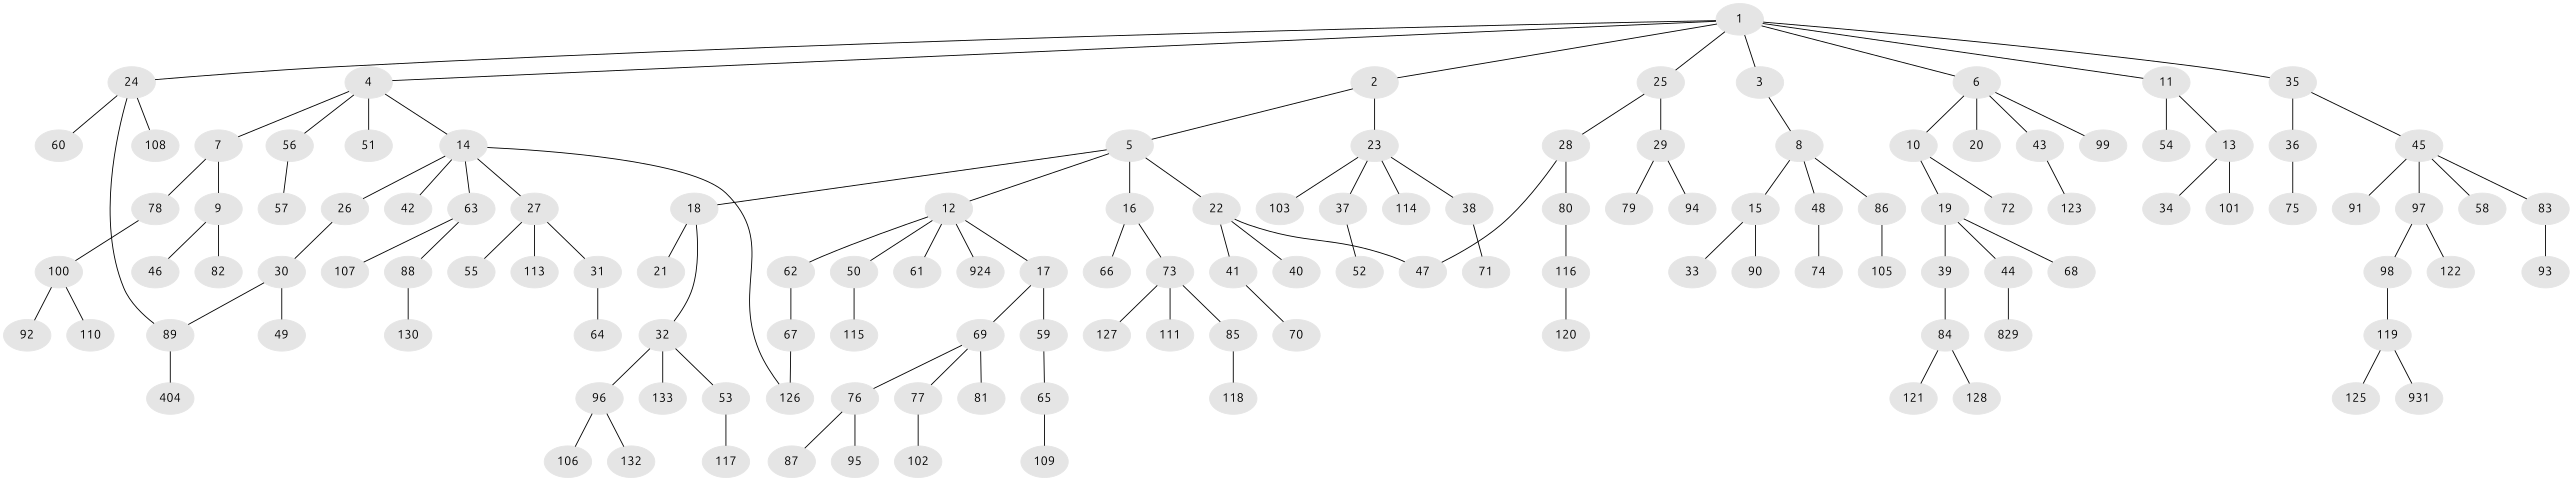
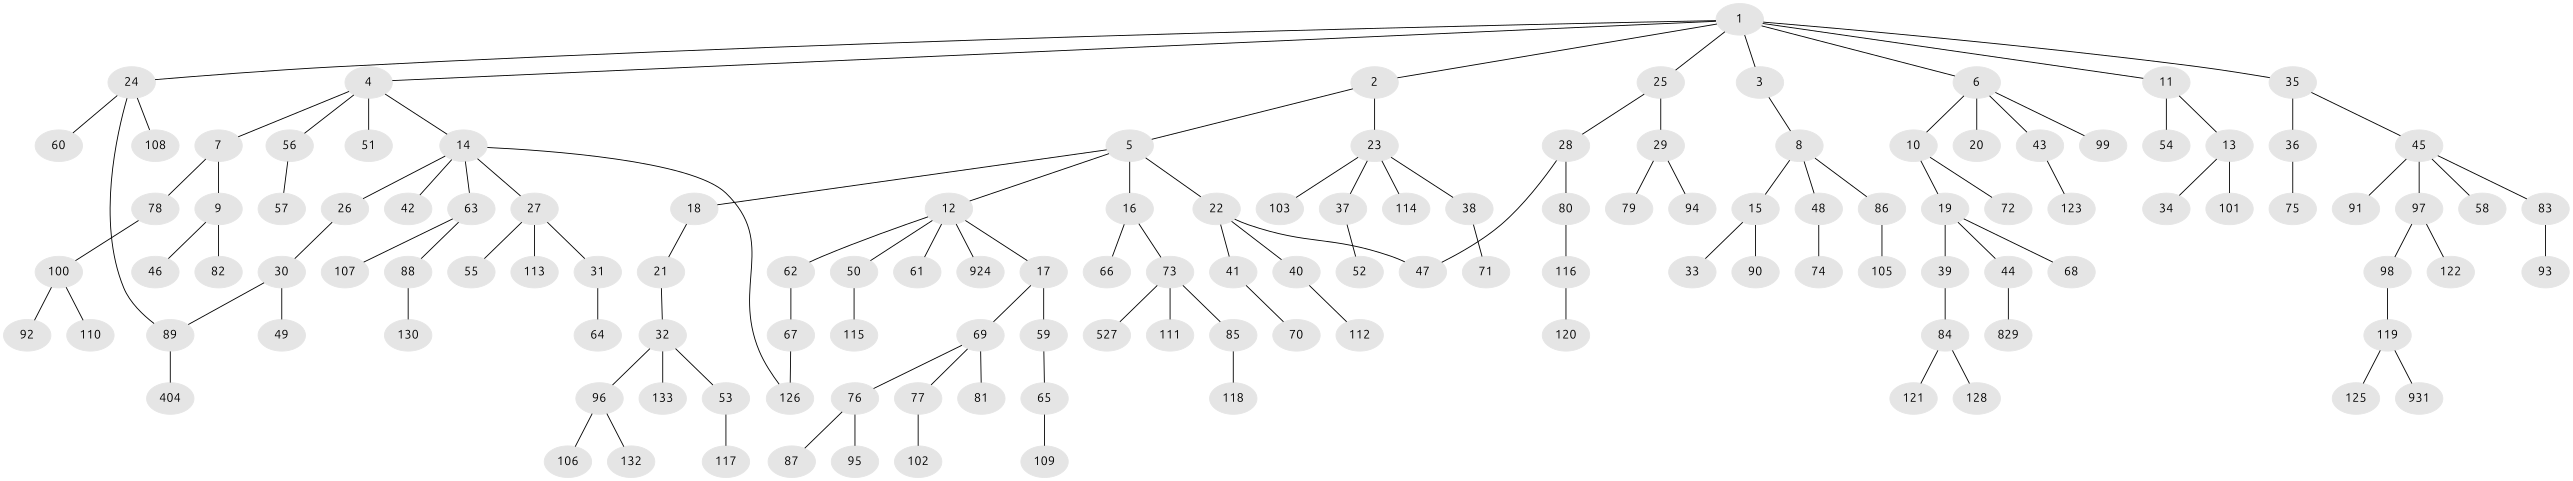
(695, 276) -> (662, 304)
(1107, 335) -> (1107, 335)
none -> (1360, 335)
